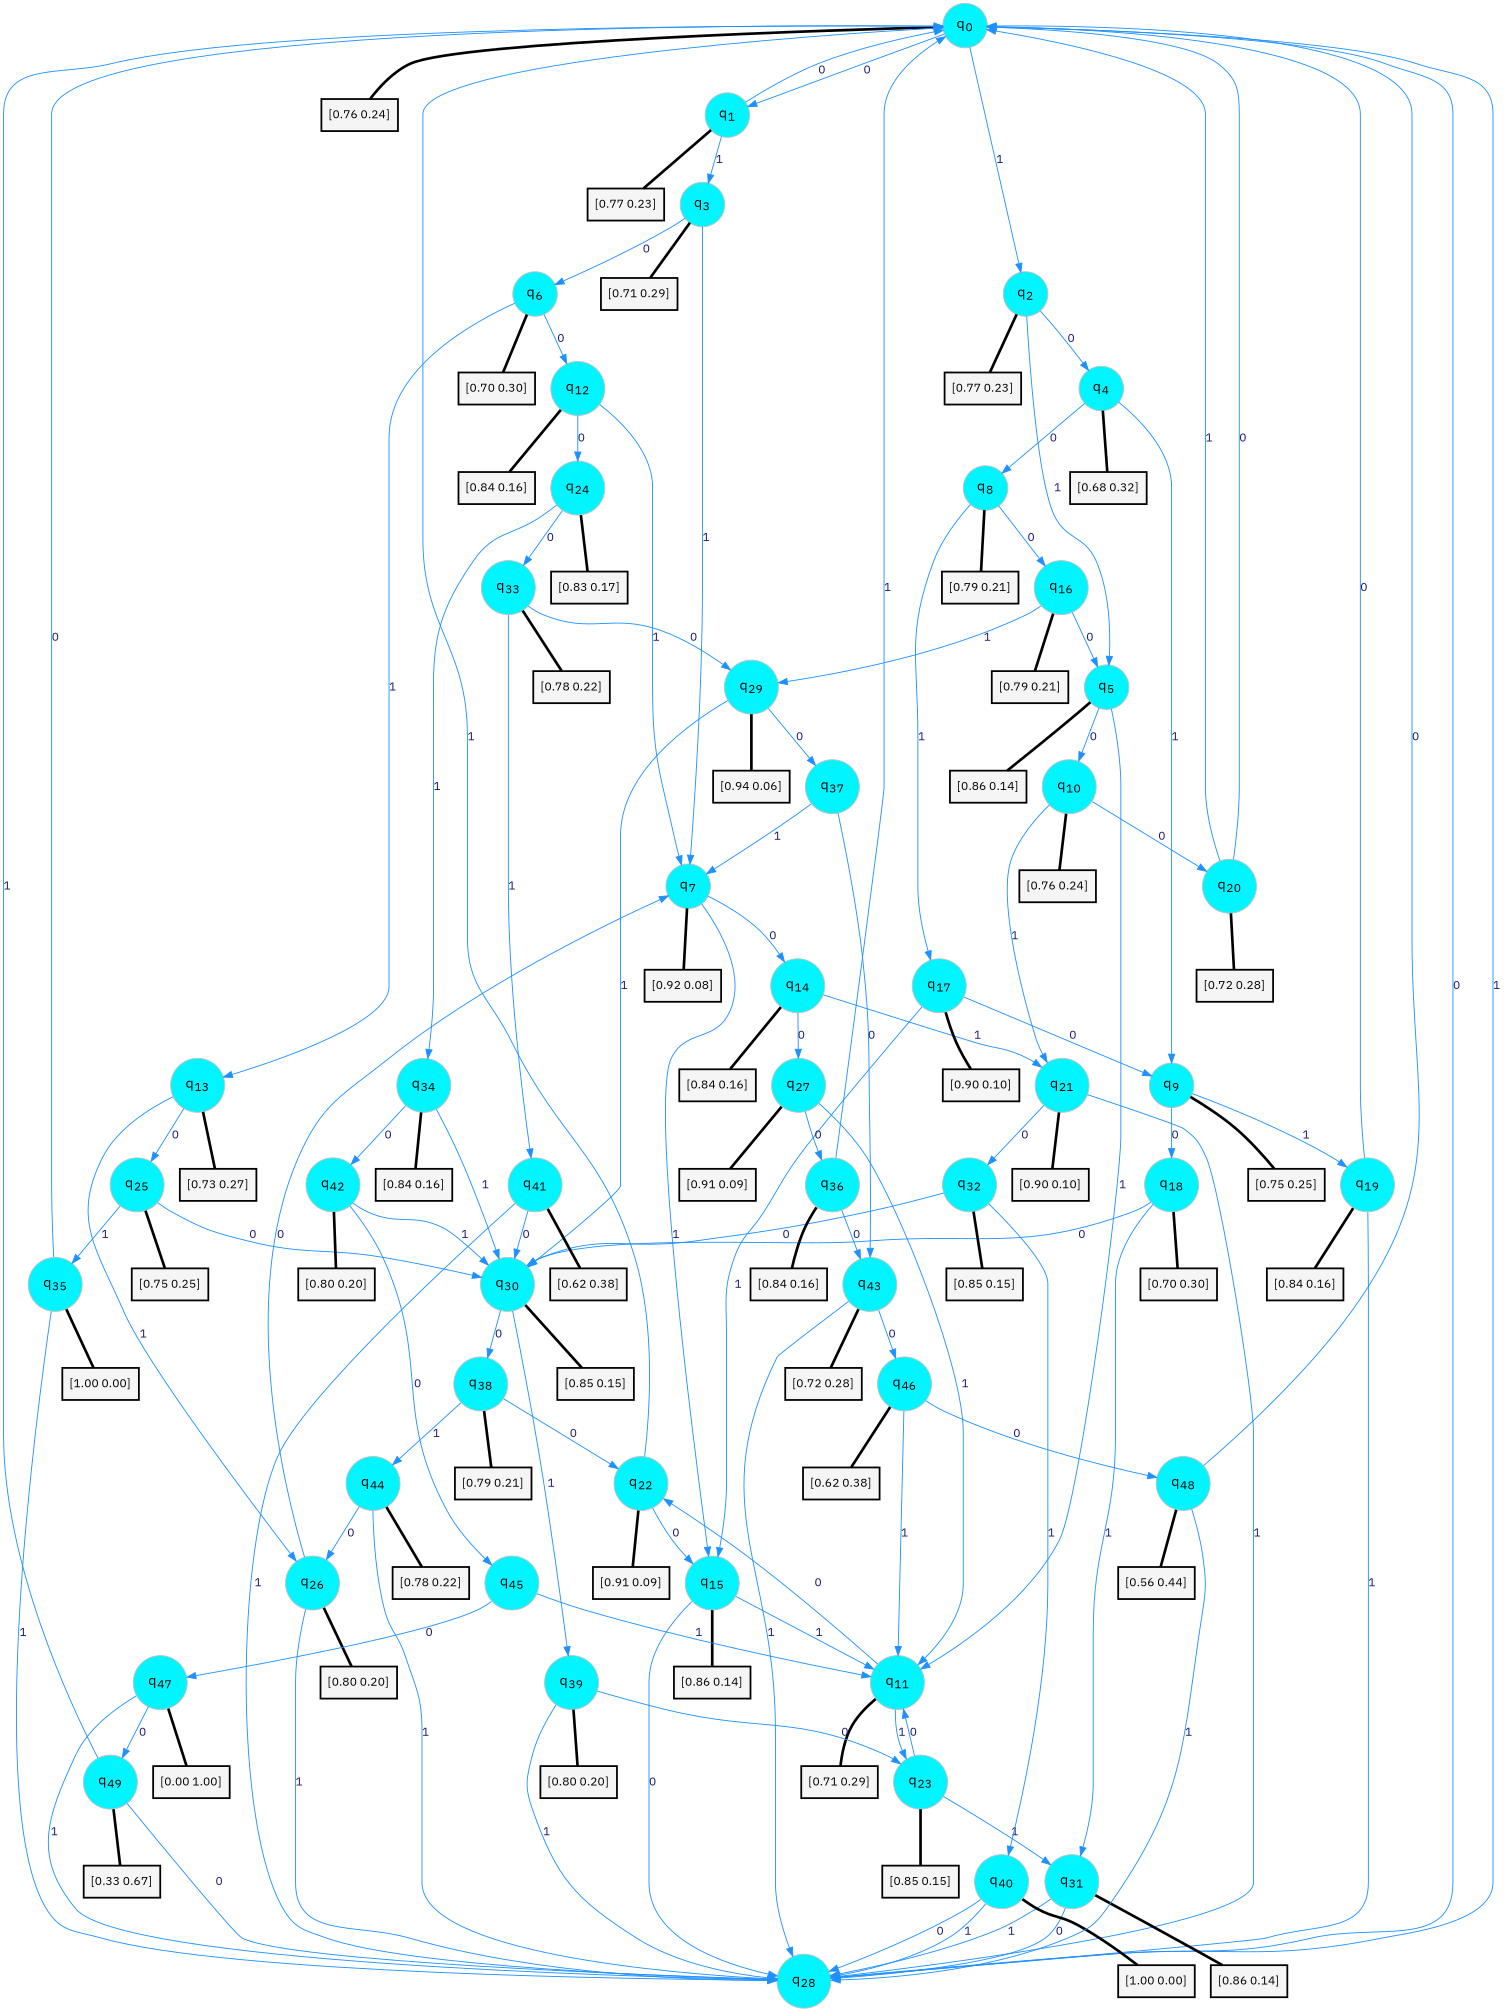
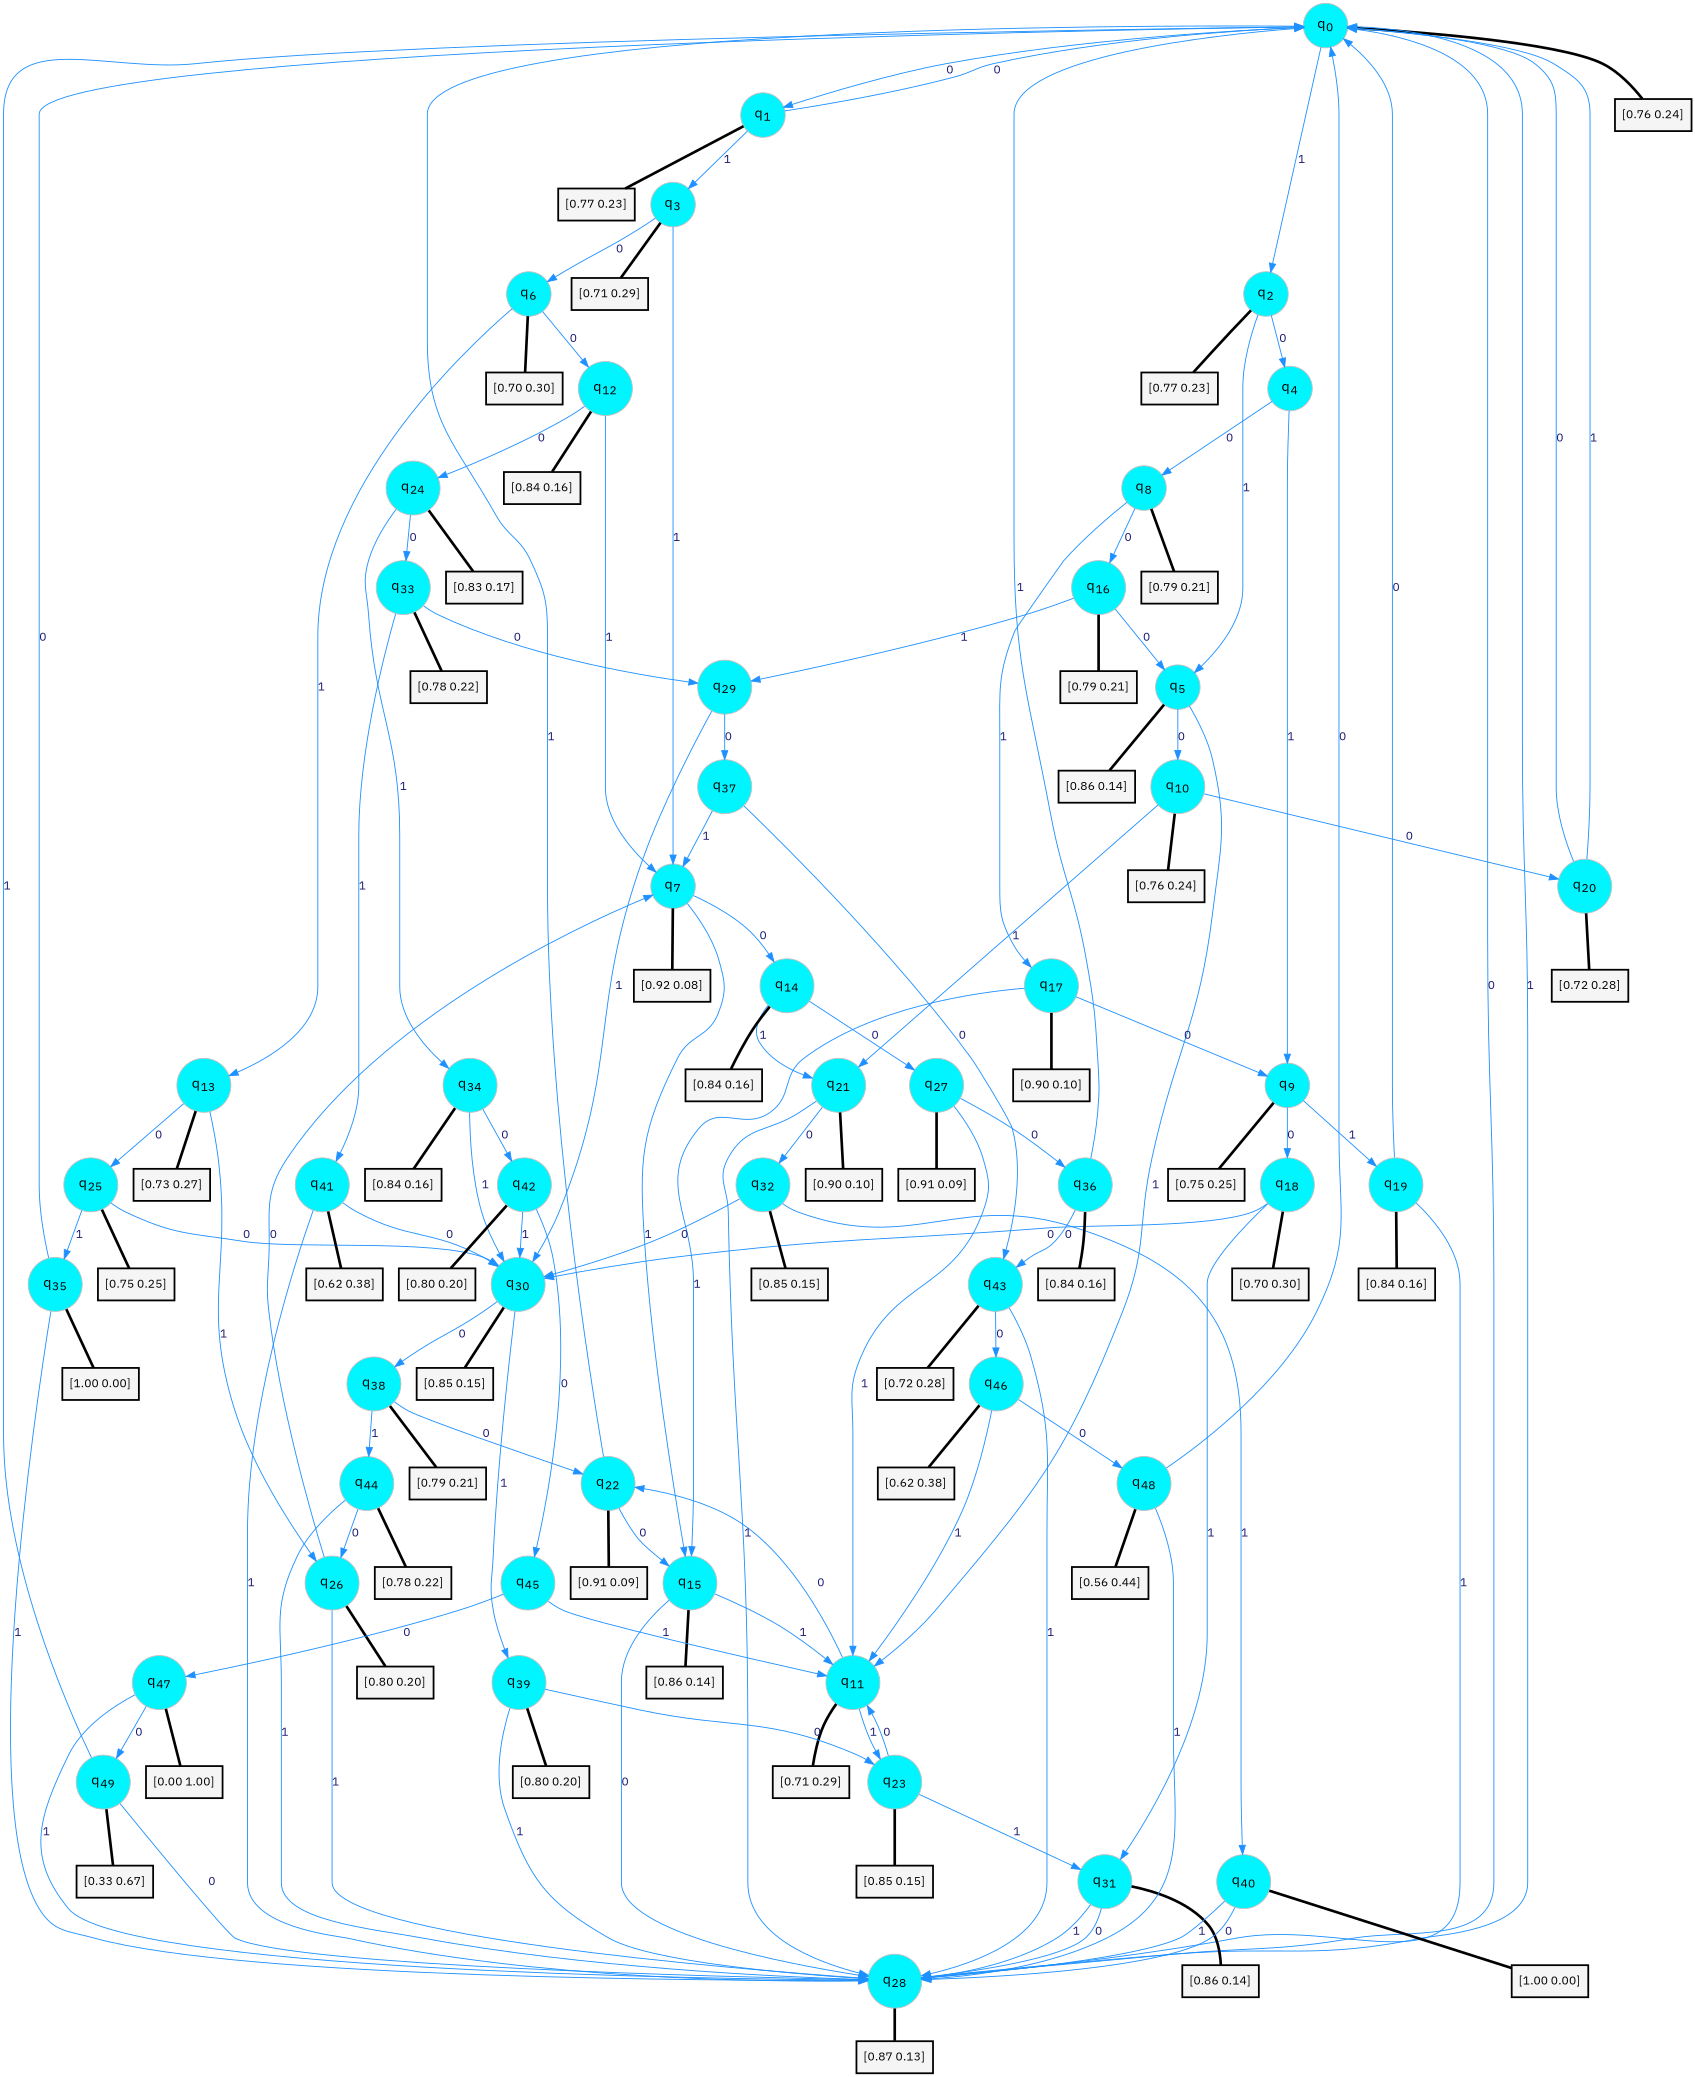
(1108, 488) -> none
(751, 787) -> none
none -> (895, 2057)
